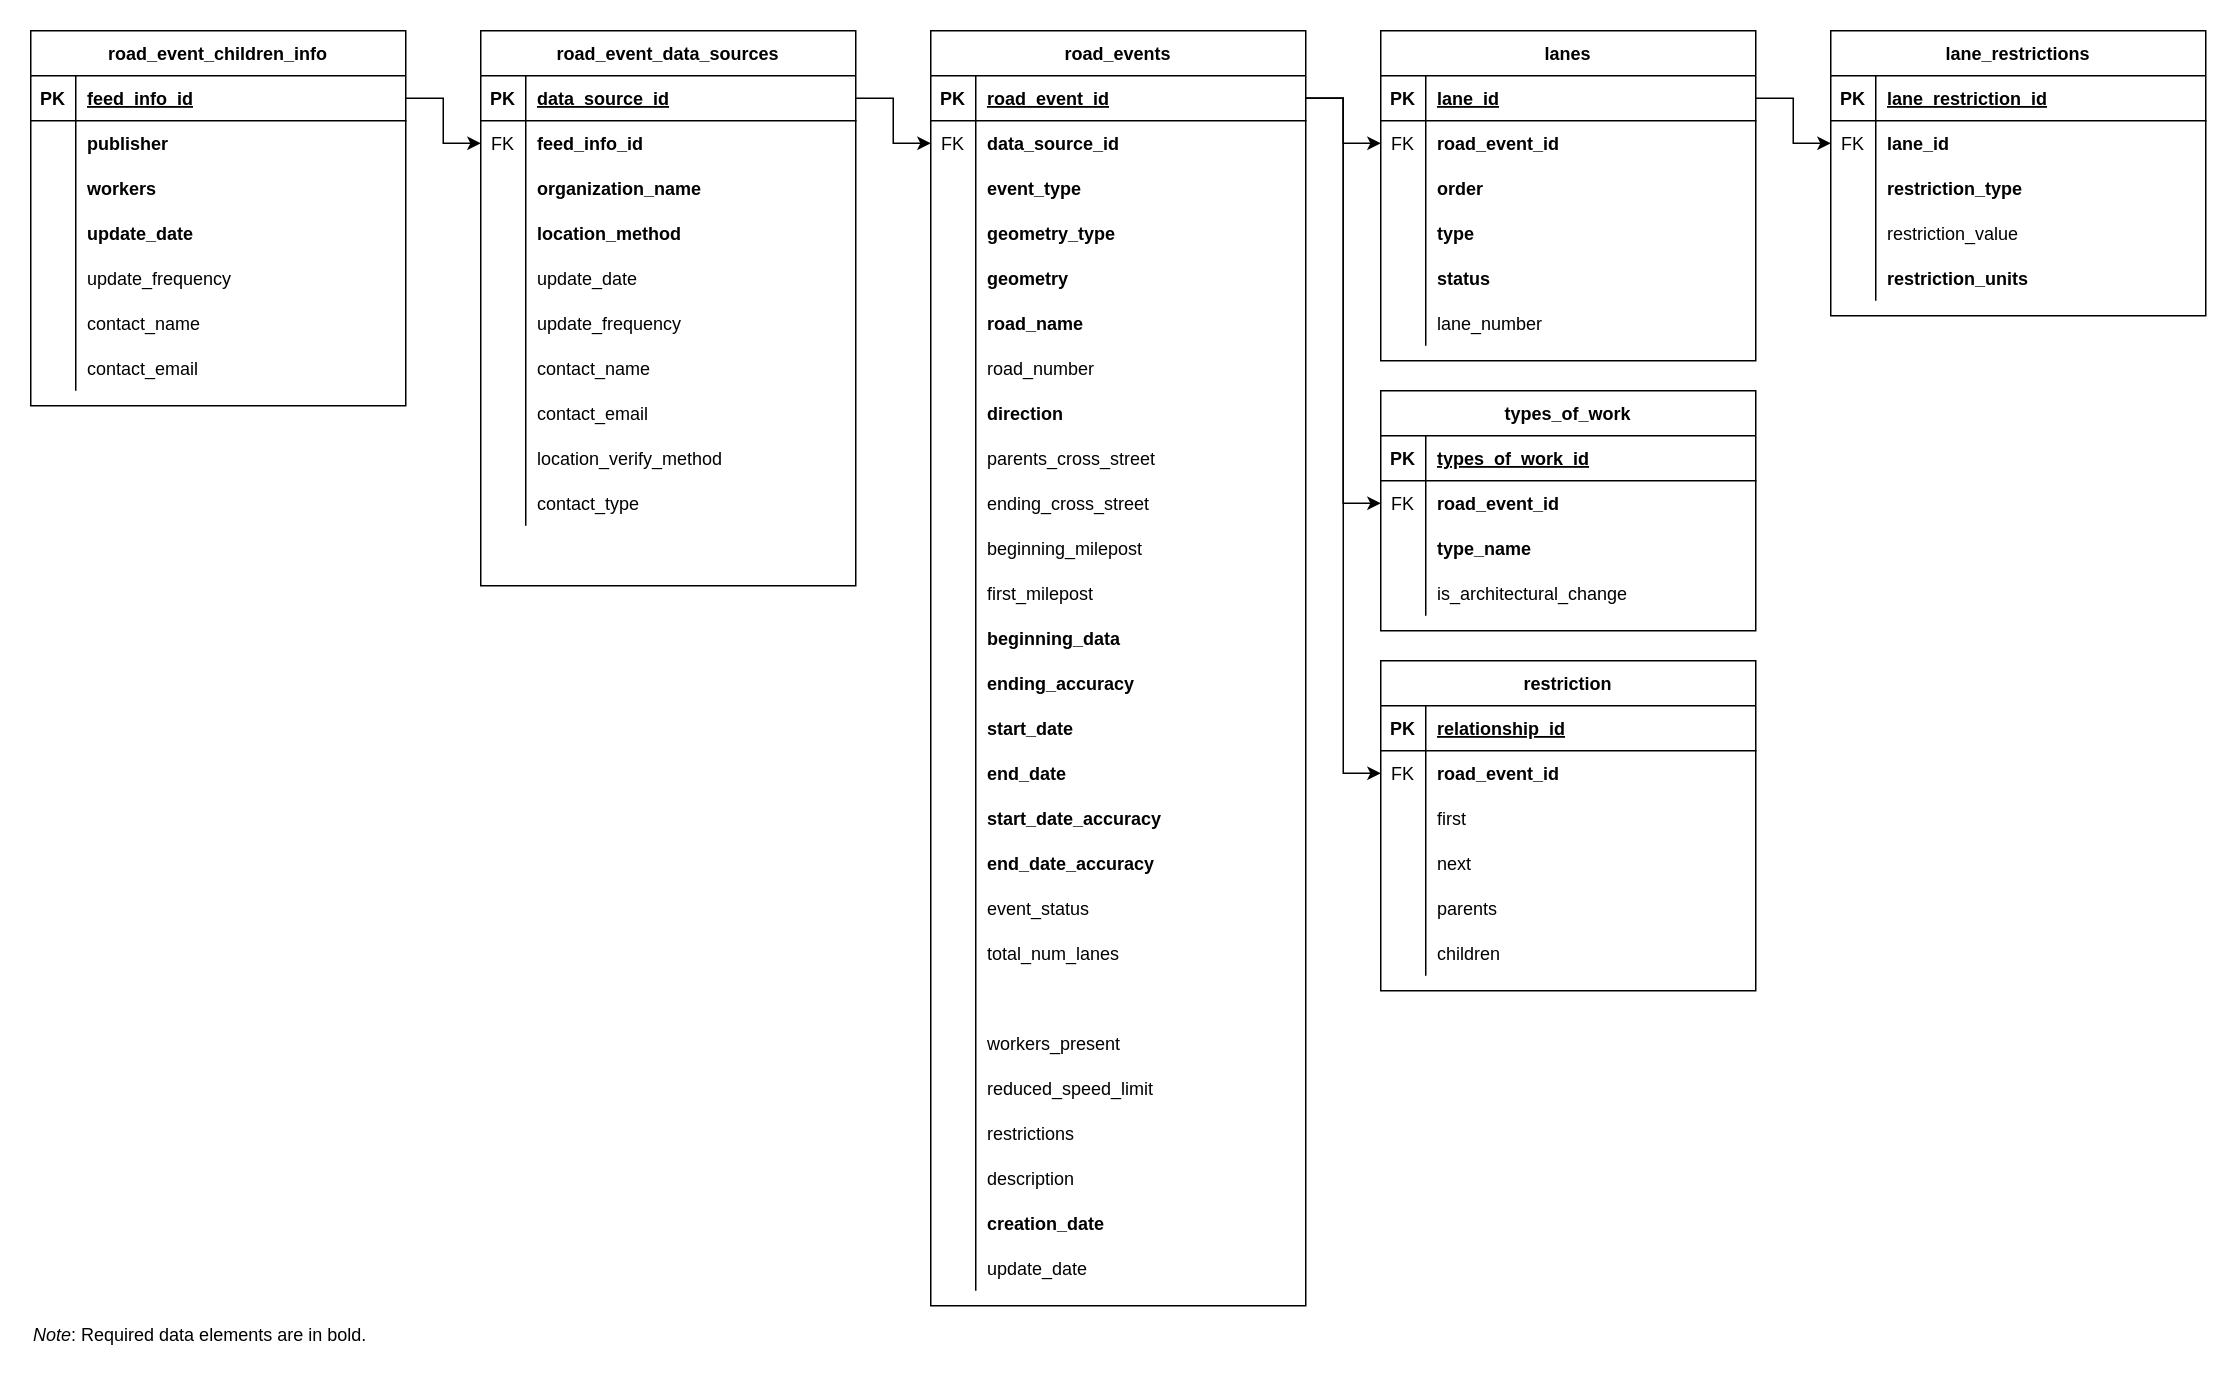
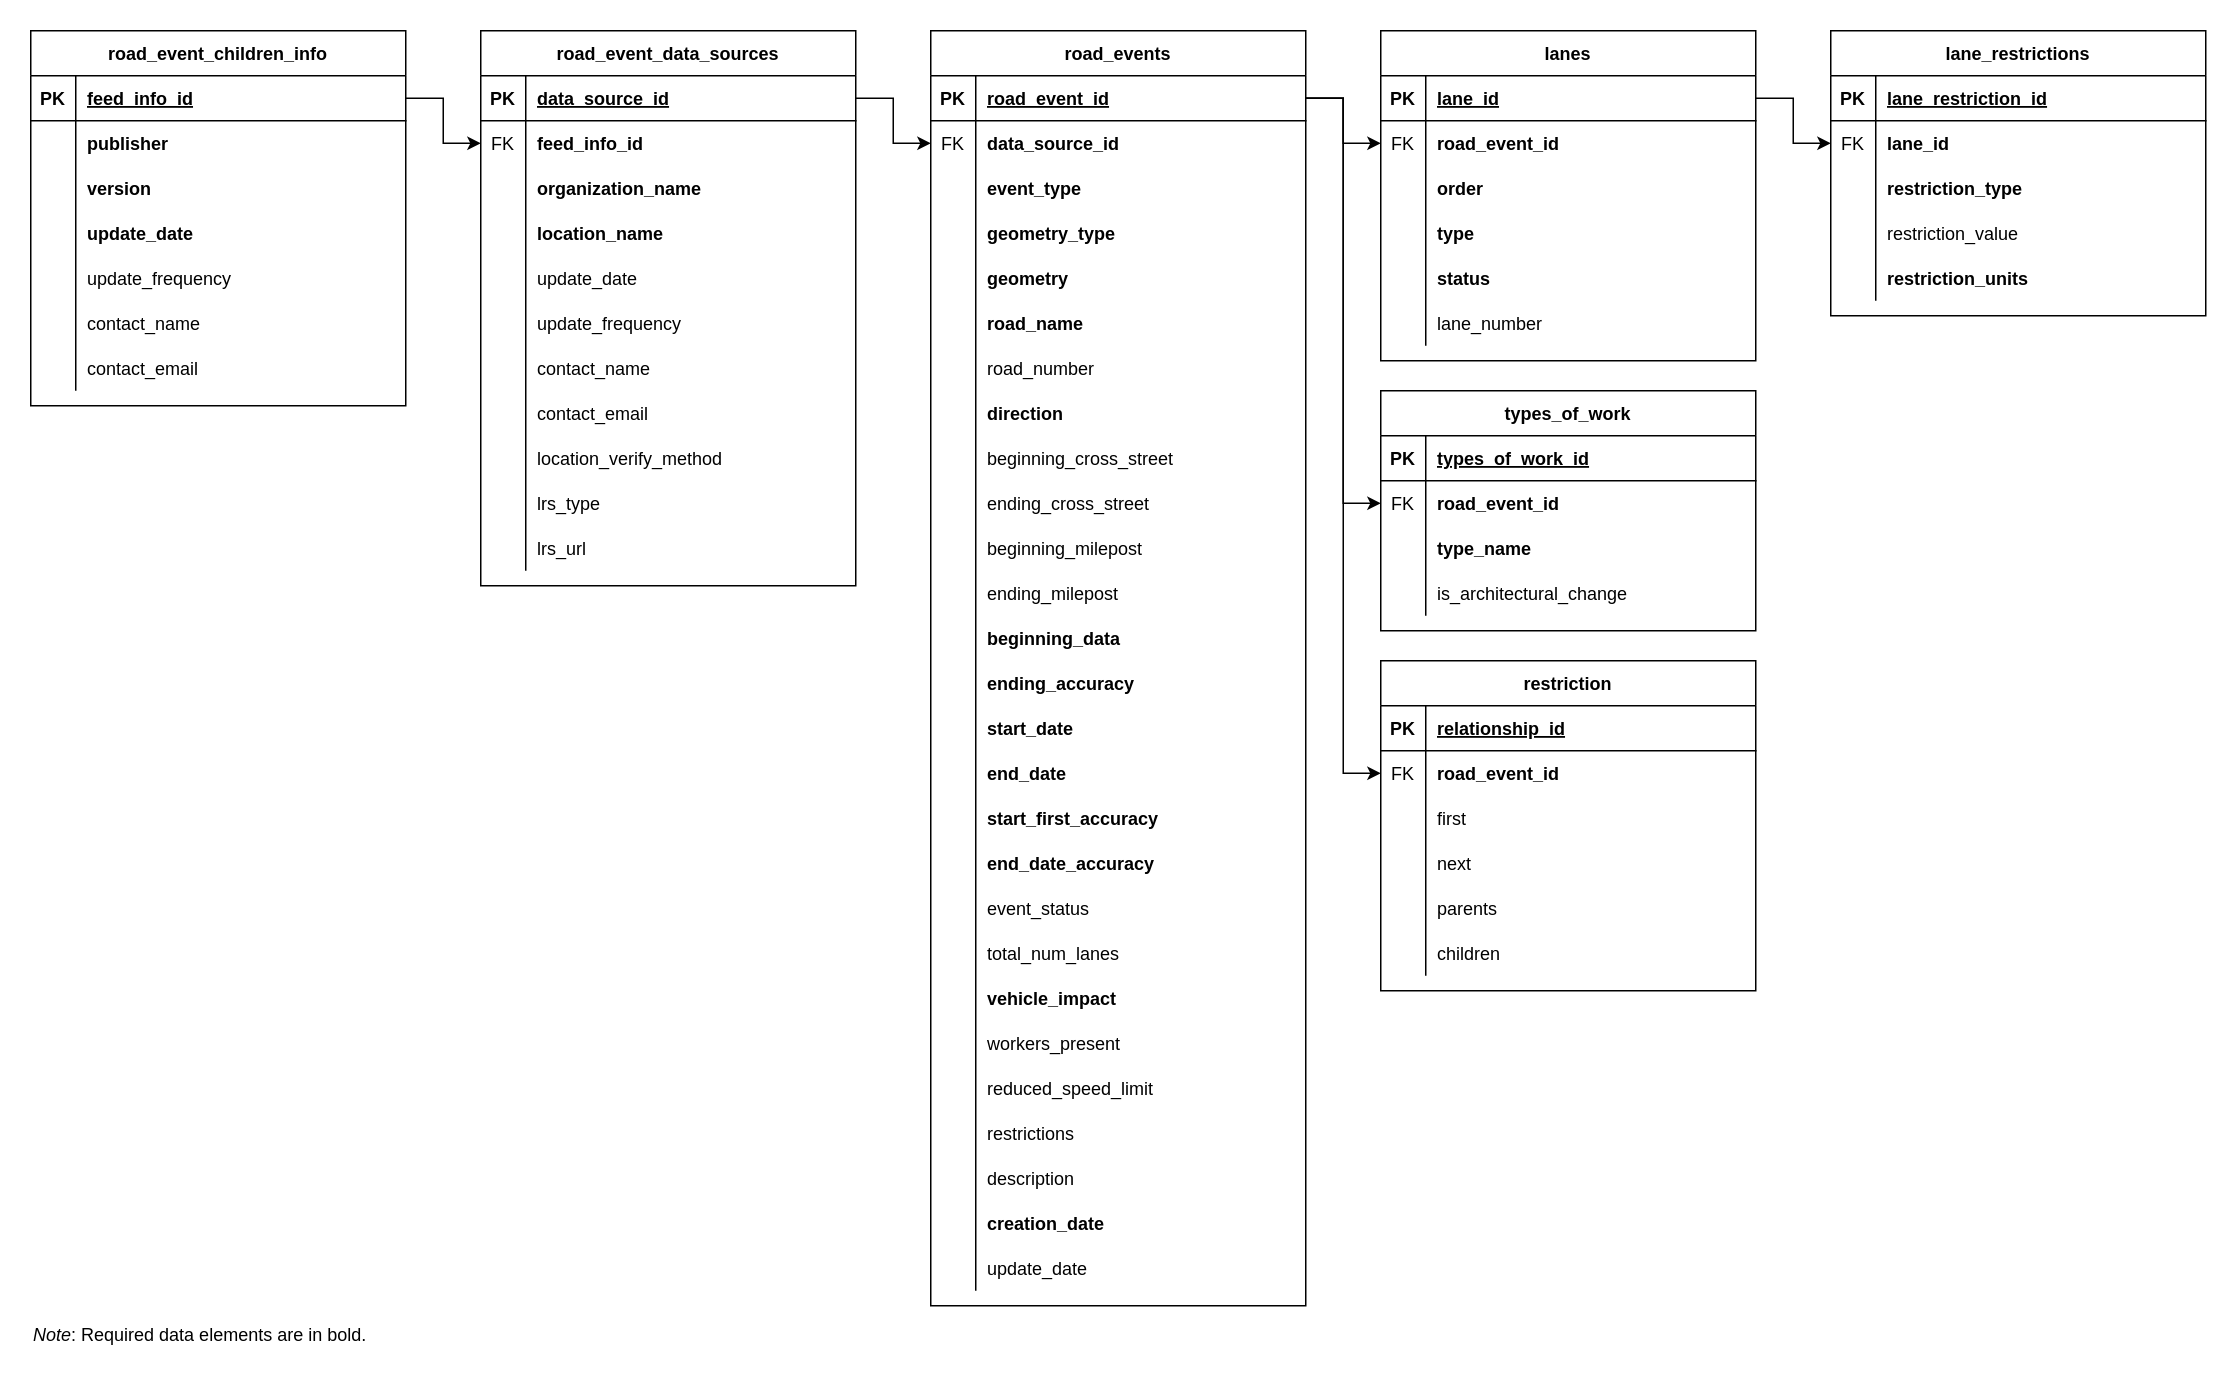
(122, 189) -> (120, 189)
(608, 234) -> (598, 234)
(1088, 459) -> (1093, 459)
(597, 504) -> (575, 504)
none -> (691, 548)
(1051, 594) -> (1056, 594)
(1083, 819) -> (1085, 819)
none -> (1141, 998)
